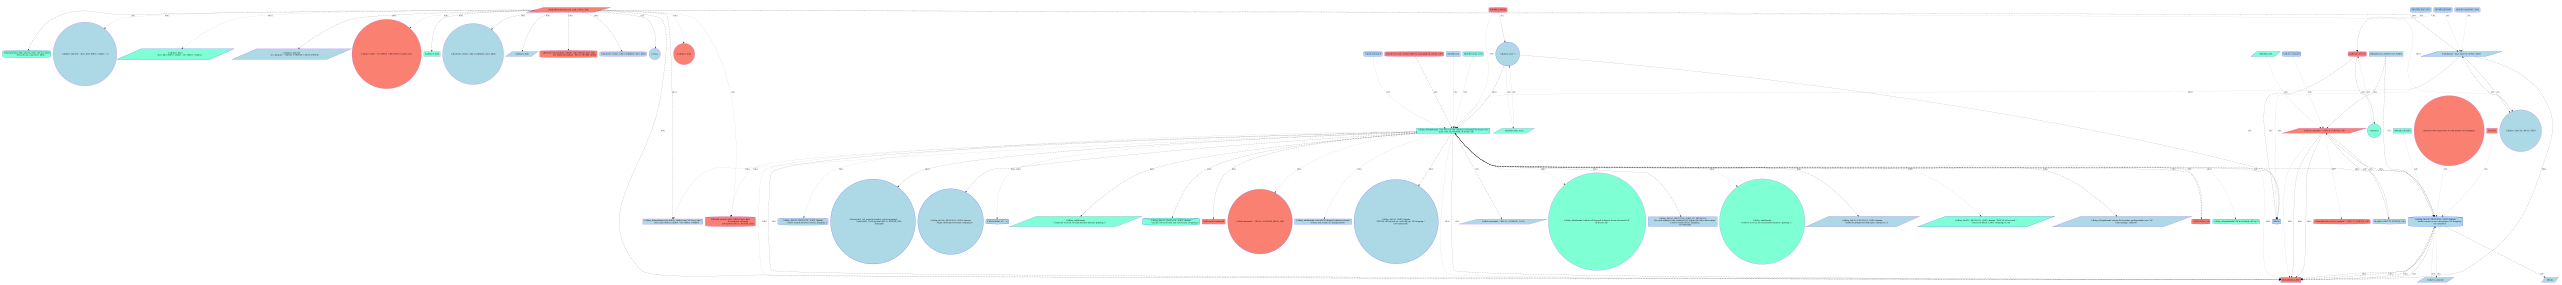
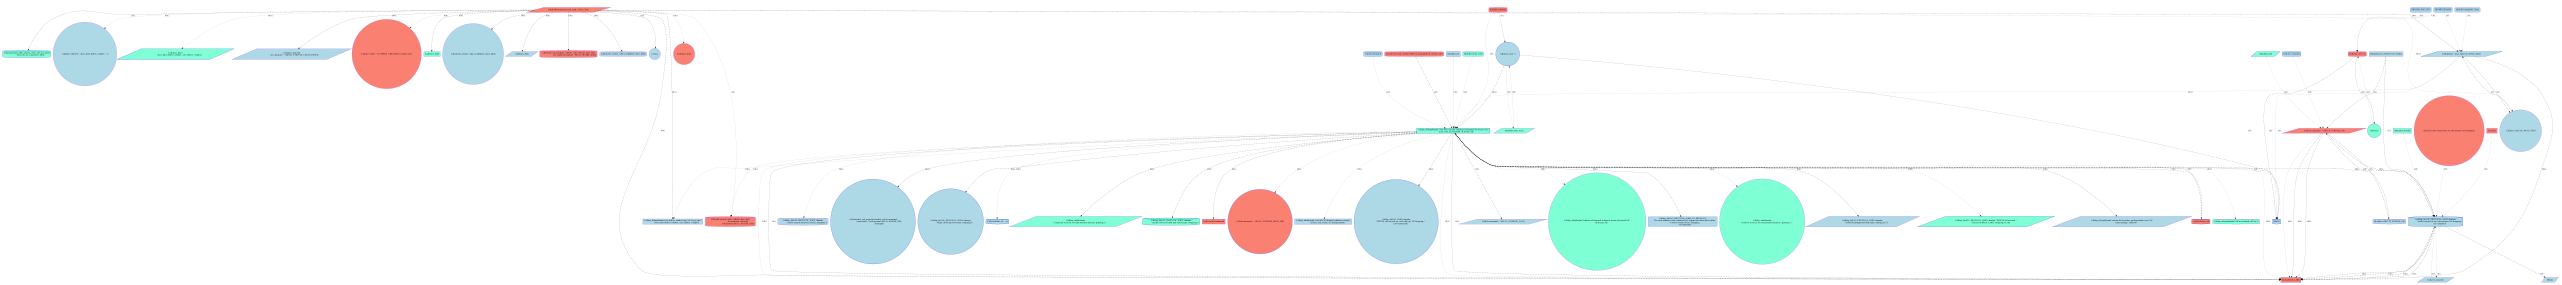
(2342, 222) -> none
